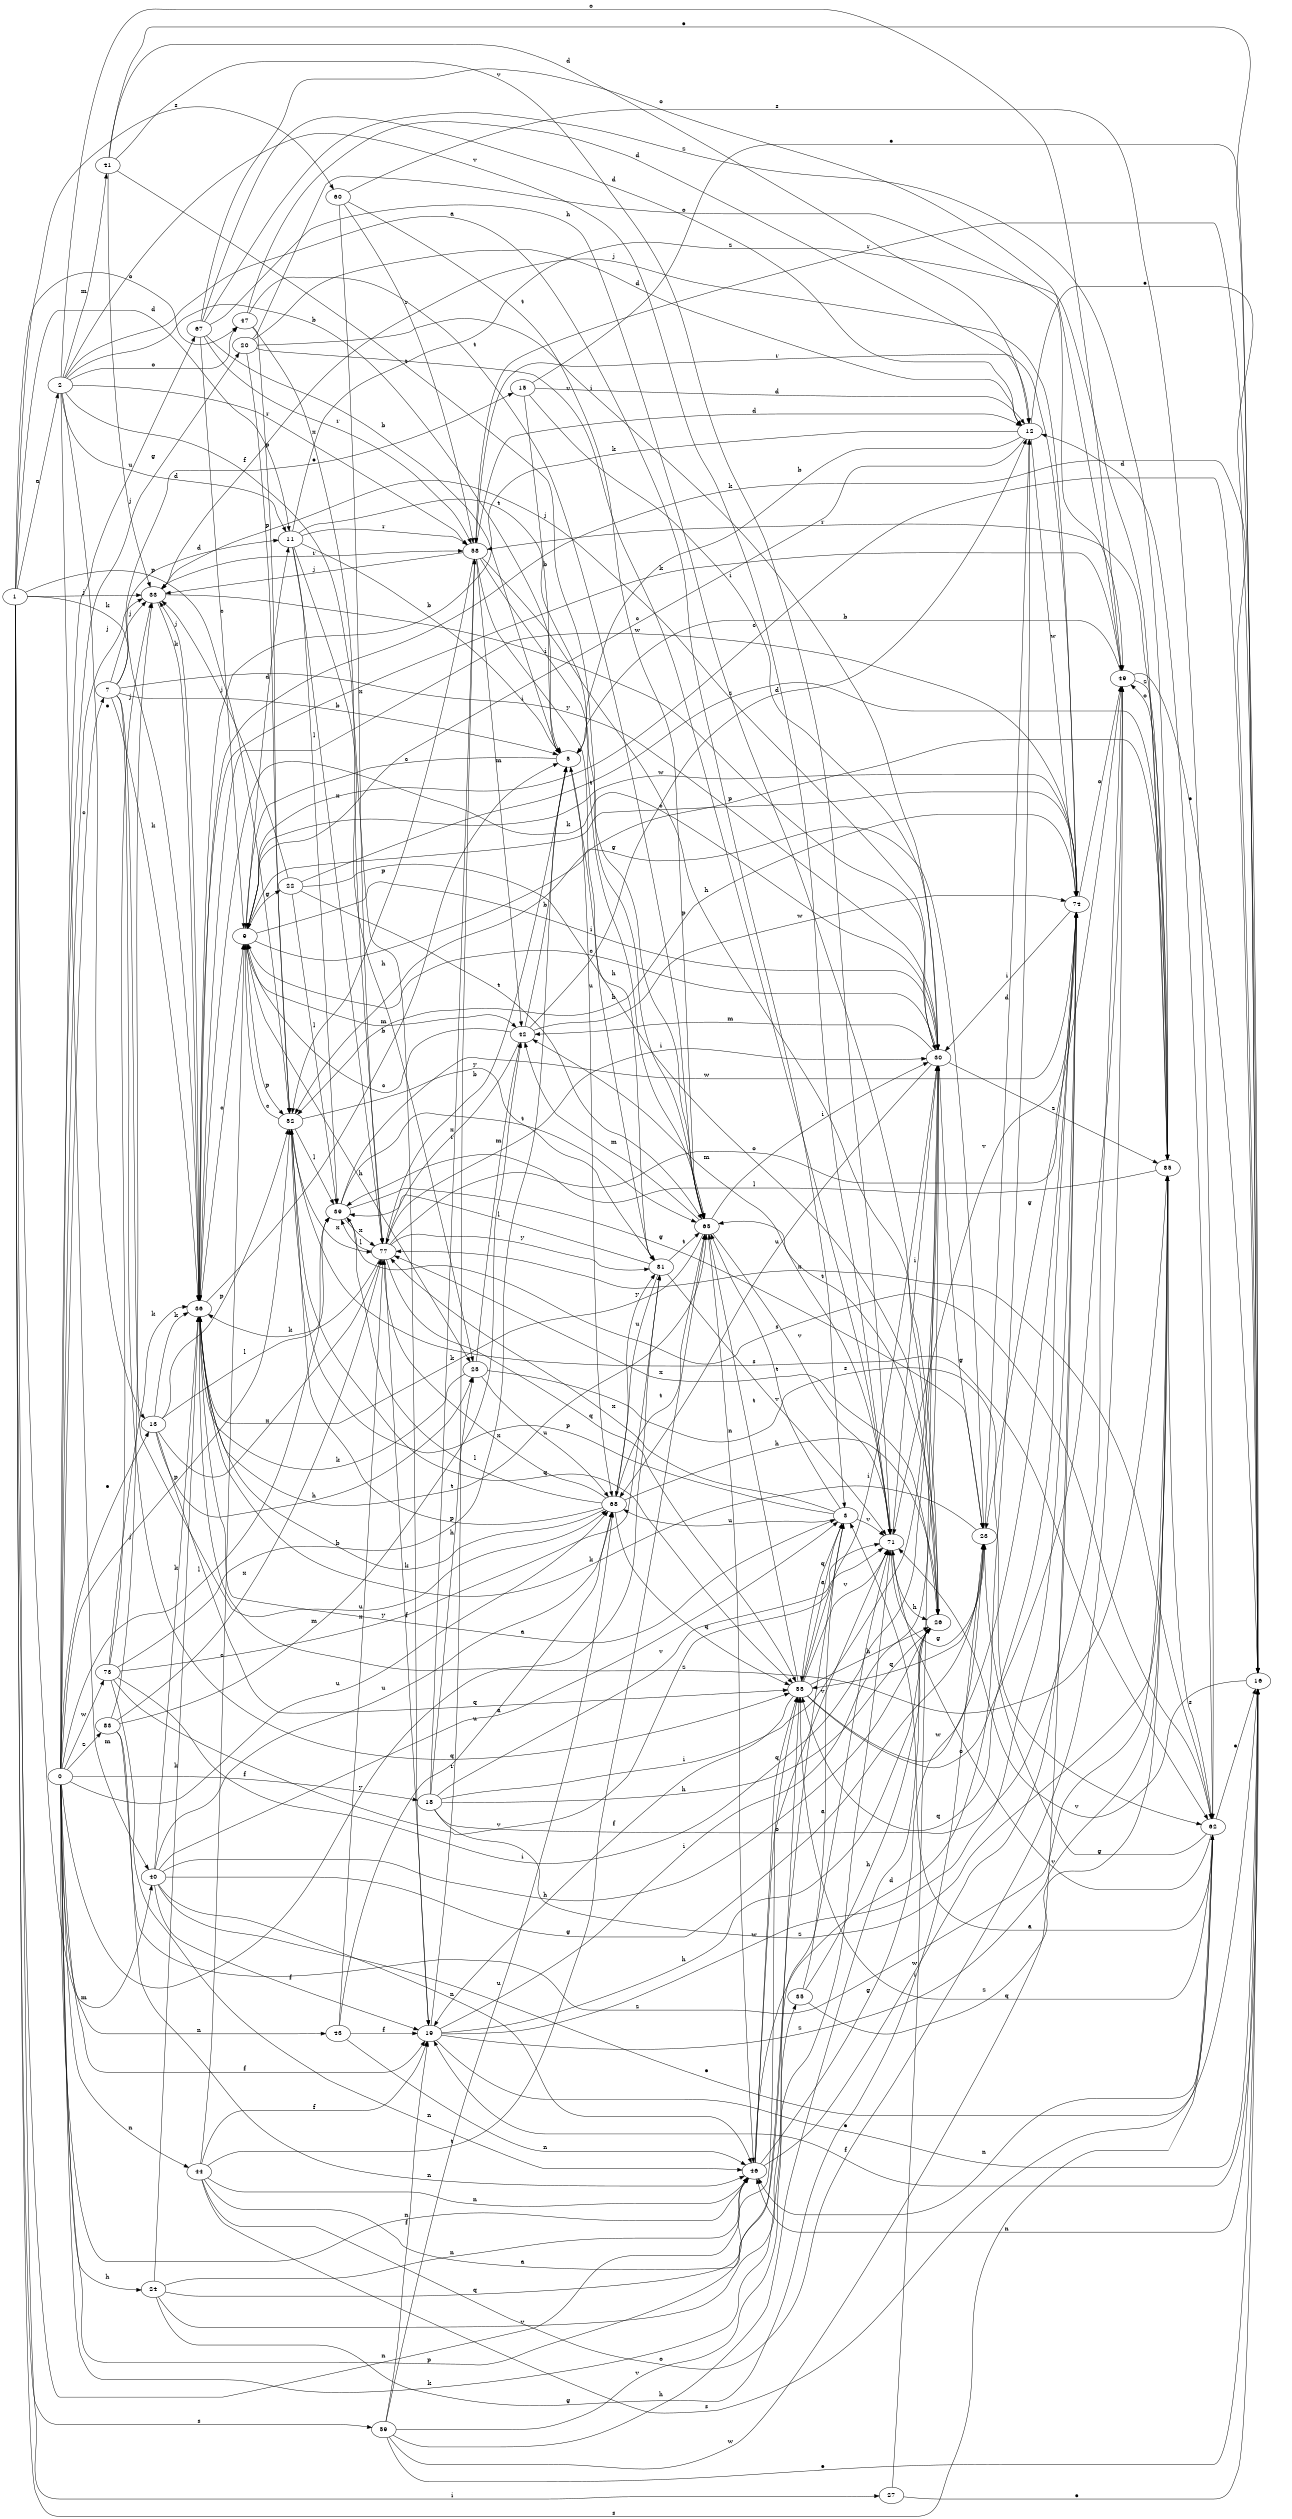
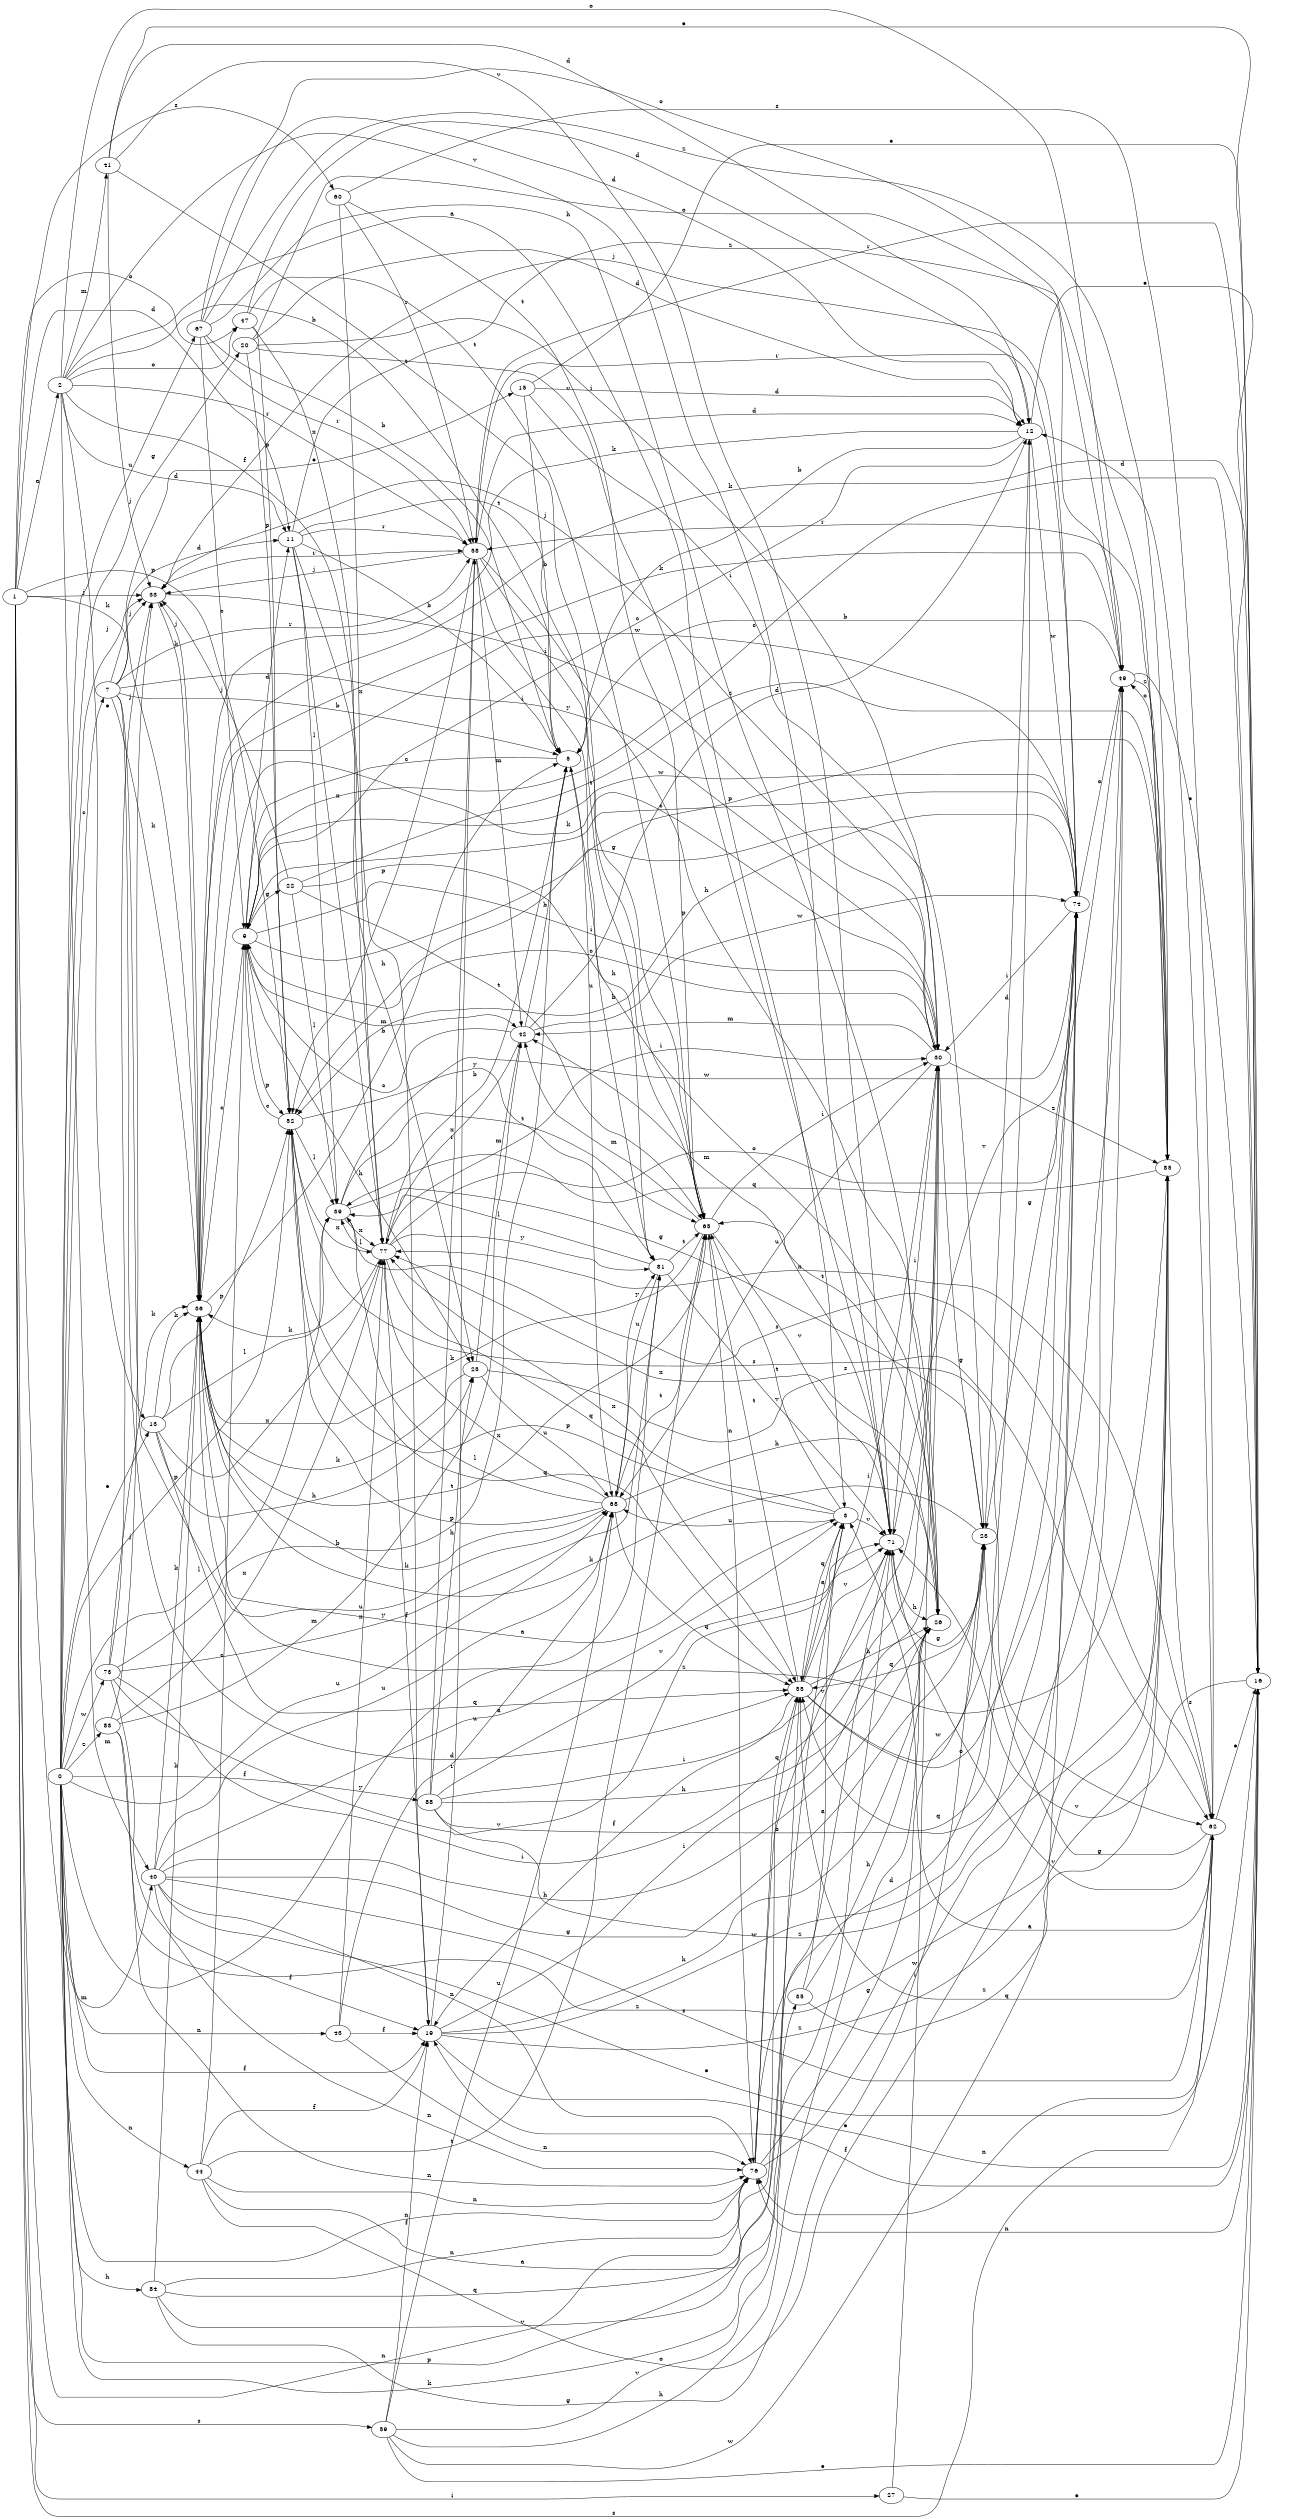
none -> (296, 628)
(754, 1185) -> (754, 1185)
(452, 1756) -> (452, 1756)
(430, 1802) -> (430, 1802)
(754, 2171) -> (754, 2171)
(154, 2289) -> (154, 2289)
(834, 2356) -> (810, 2065)
